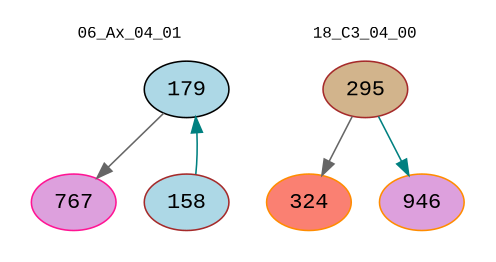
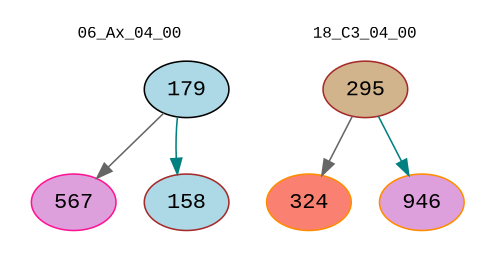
(130, 34) -> (130, 34)
(197, 154) -> (176, 138)
(74, 202) -> (74, 202)
